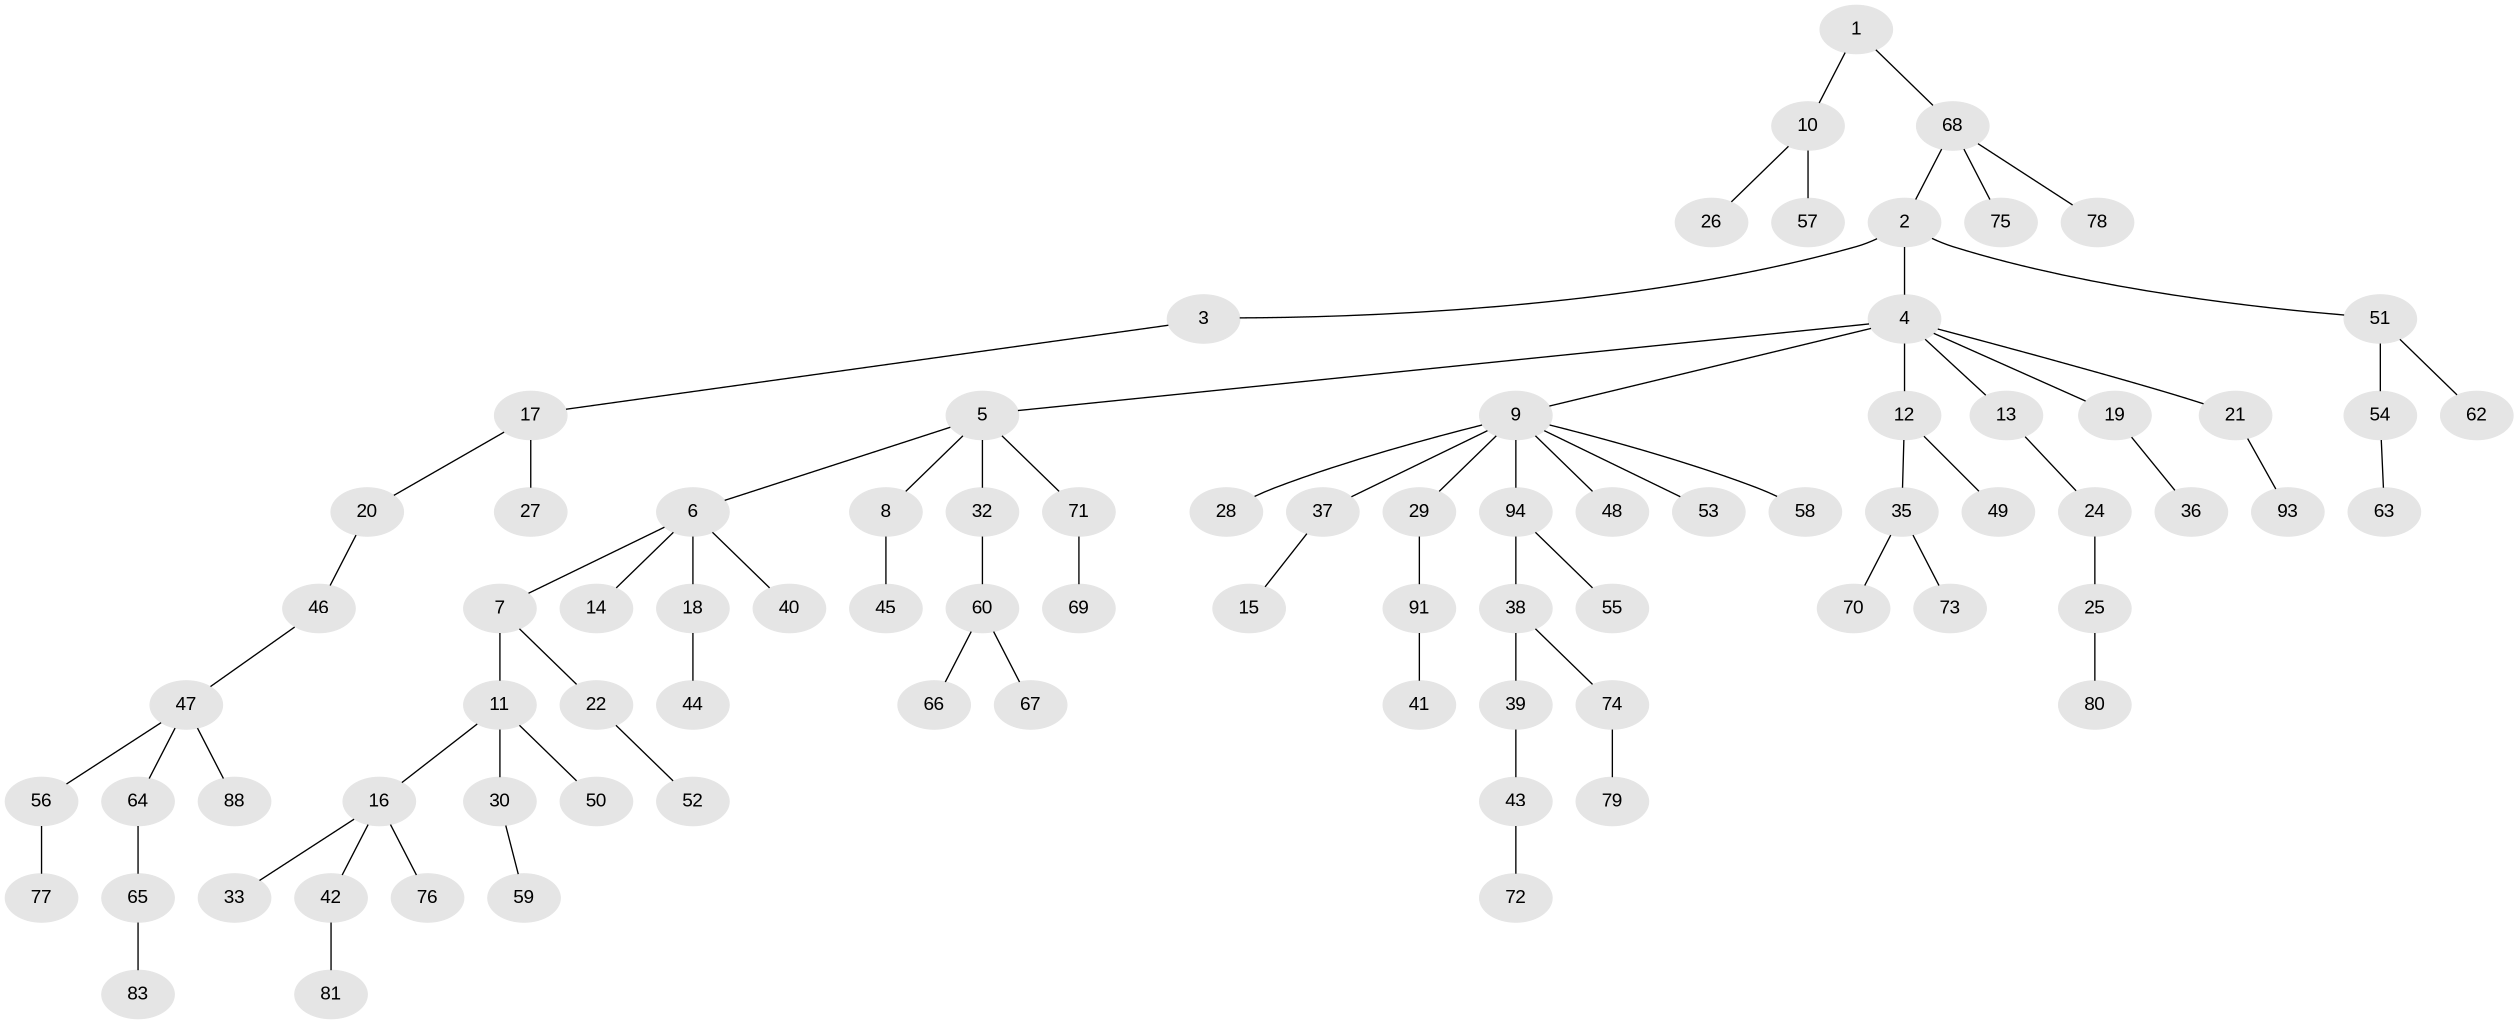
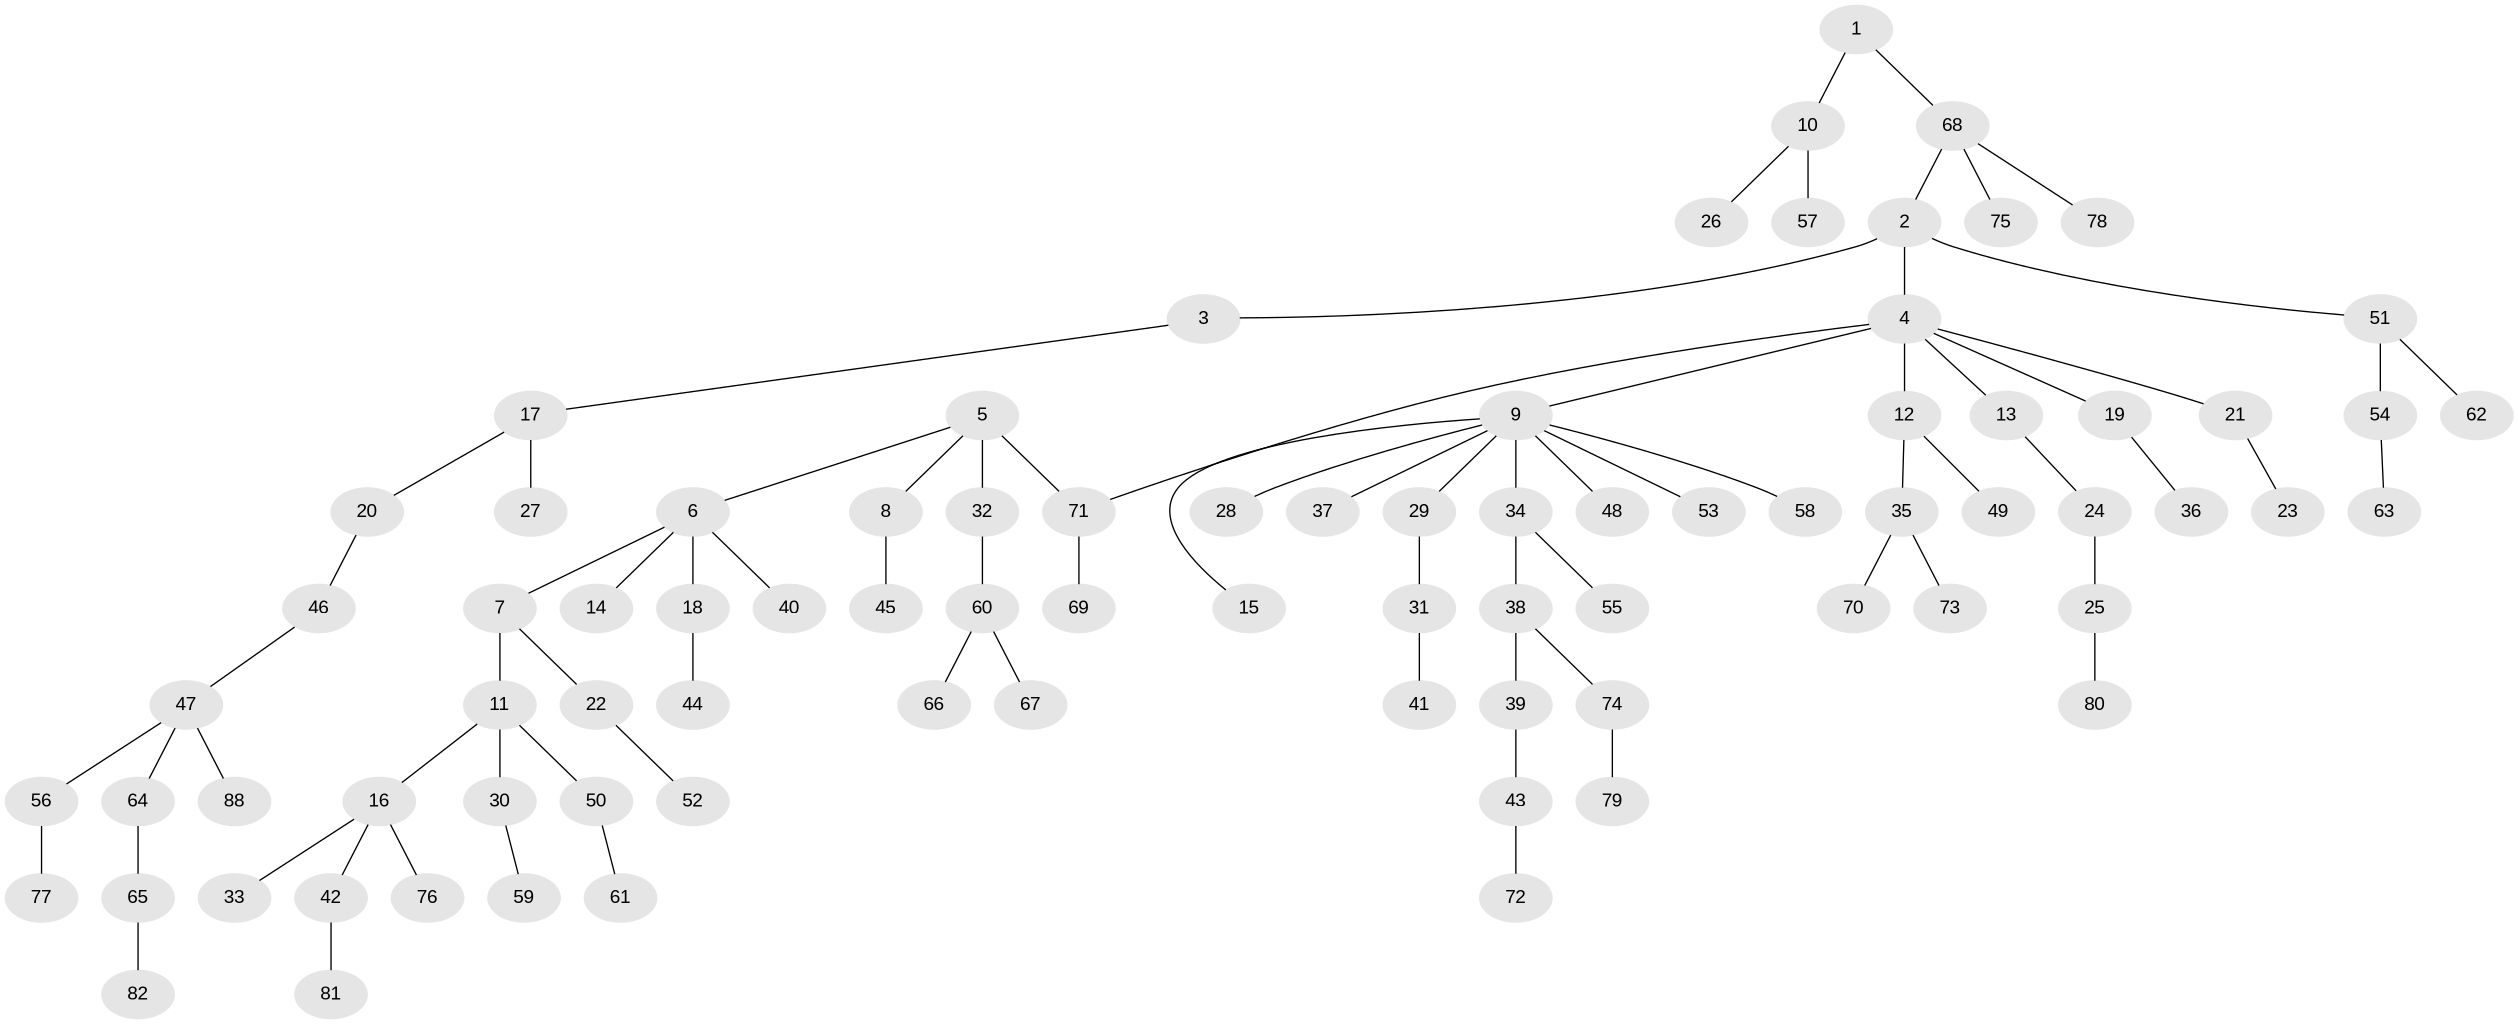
(1443, 367) -> (1484, 388)
(1516, 512) -> (1516, 512)
(2288, 512) -> (2288, 512)
(1286, 560) -> (1349, 432)
(1419, 608) -> (1419, 608)
none -> (621, 898)
(138, 994) -> (138, 994)
